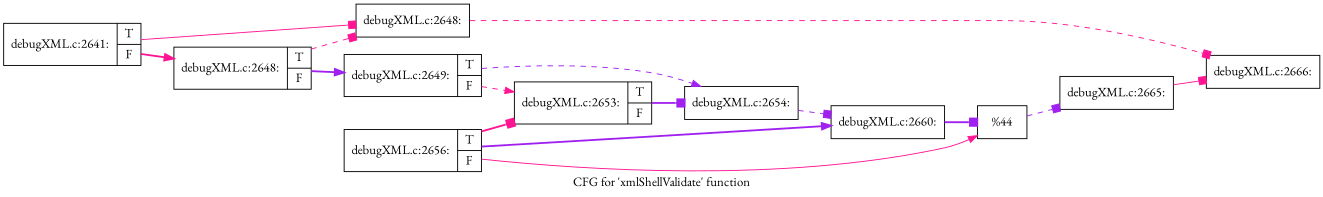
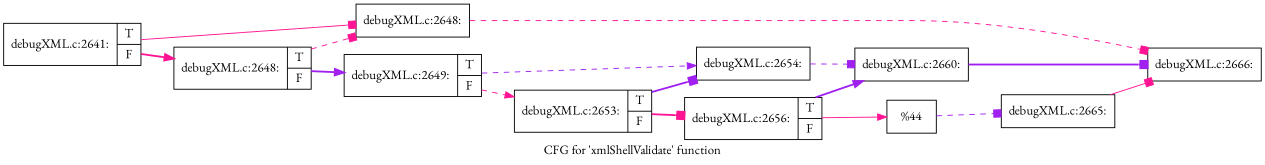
(956, 122) -> (1053, 65)
(493, 128) -> (663, 115)
